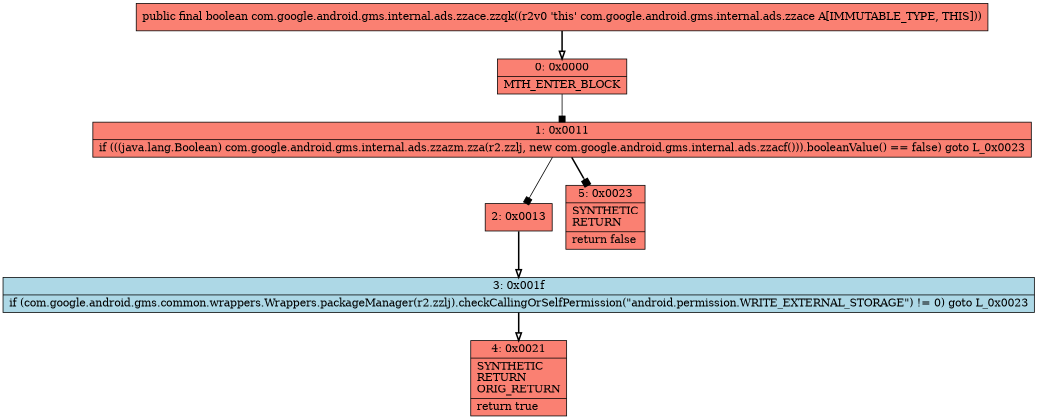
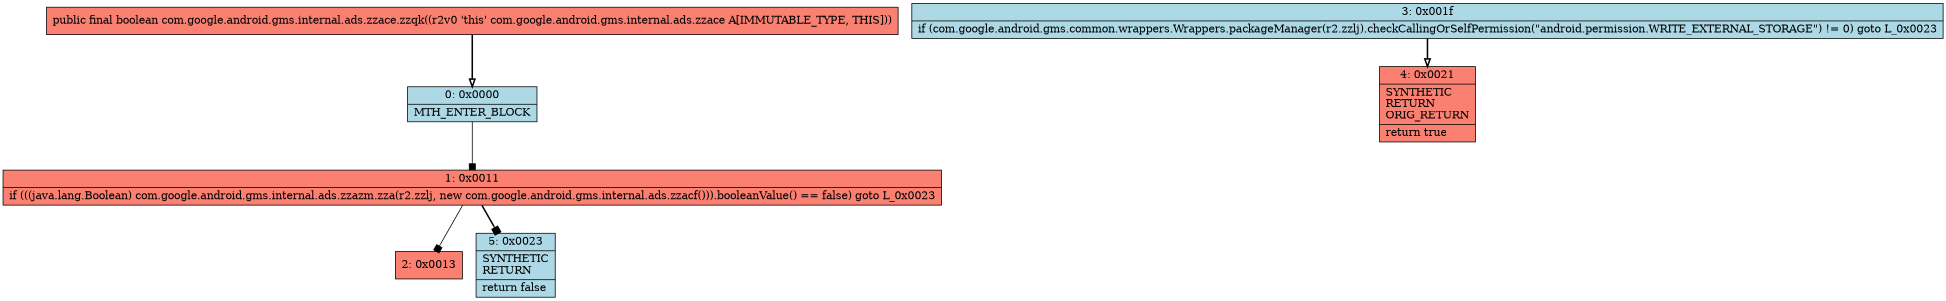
(562, 76) -> (472, 104)
(605, 217) -> (516, 265)
(519, 250) -> none
